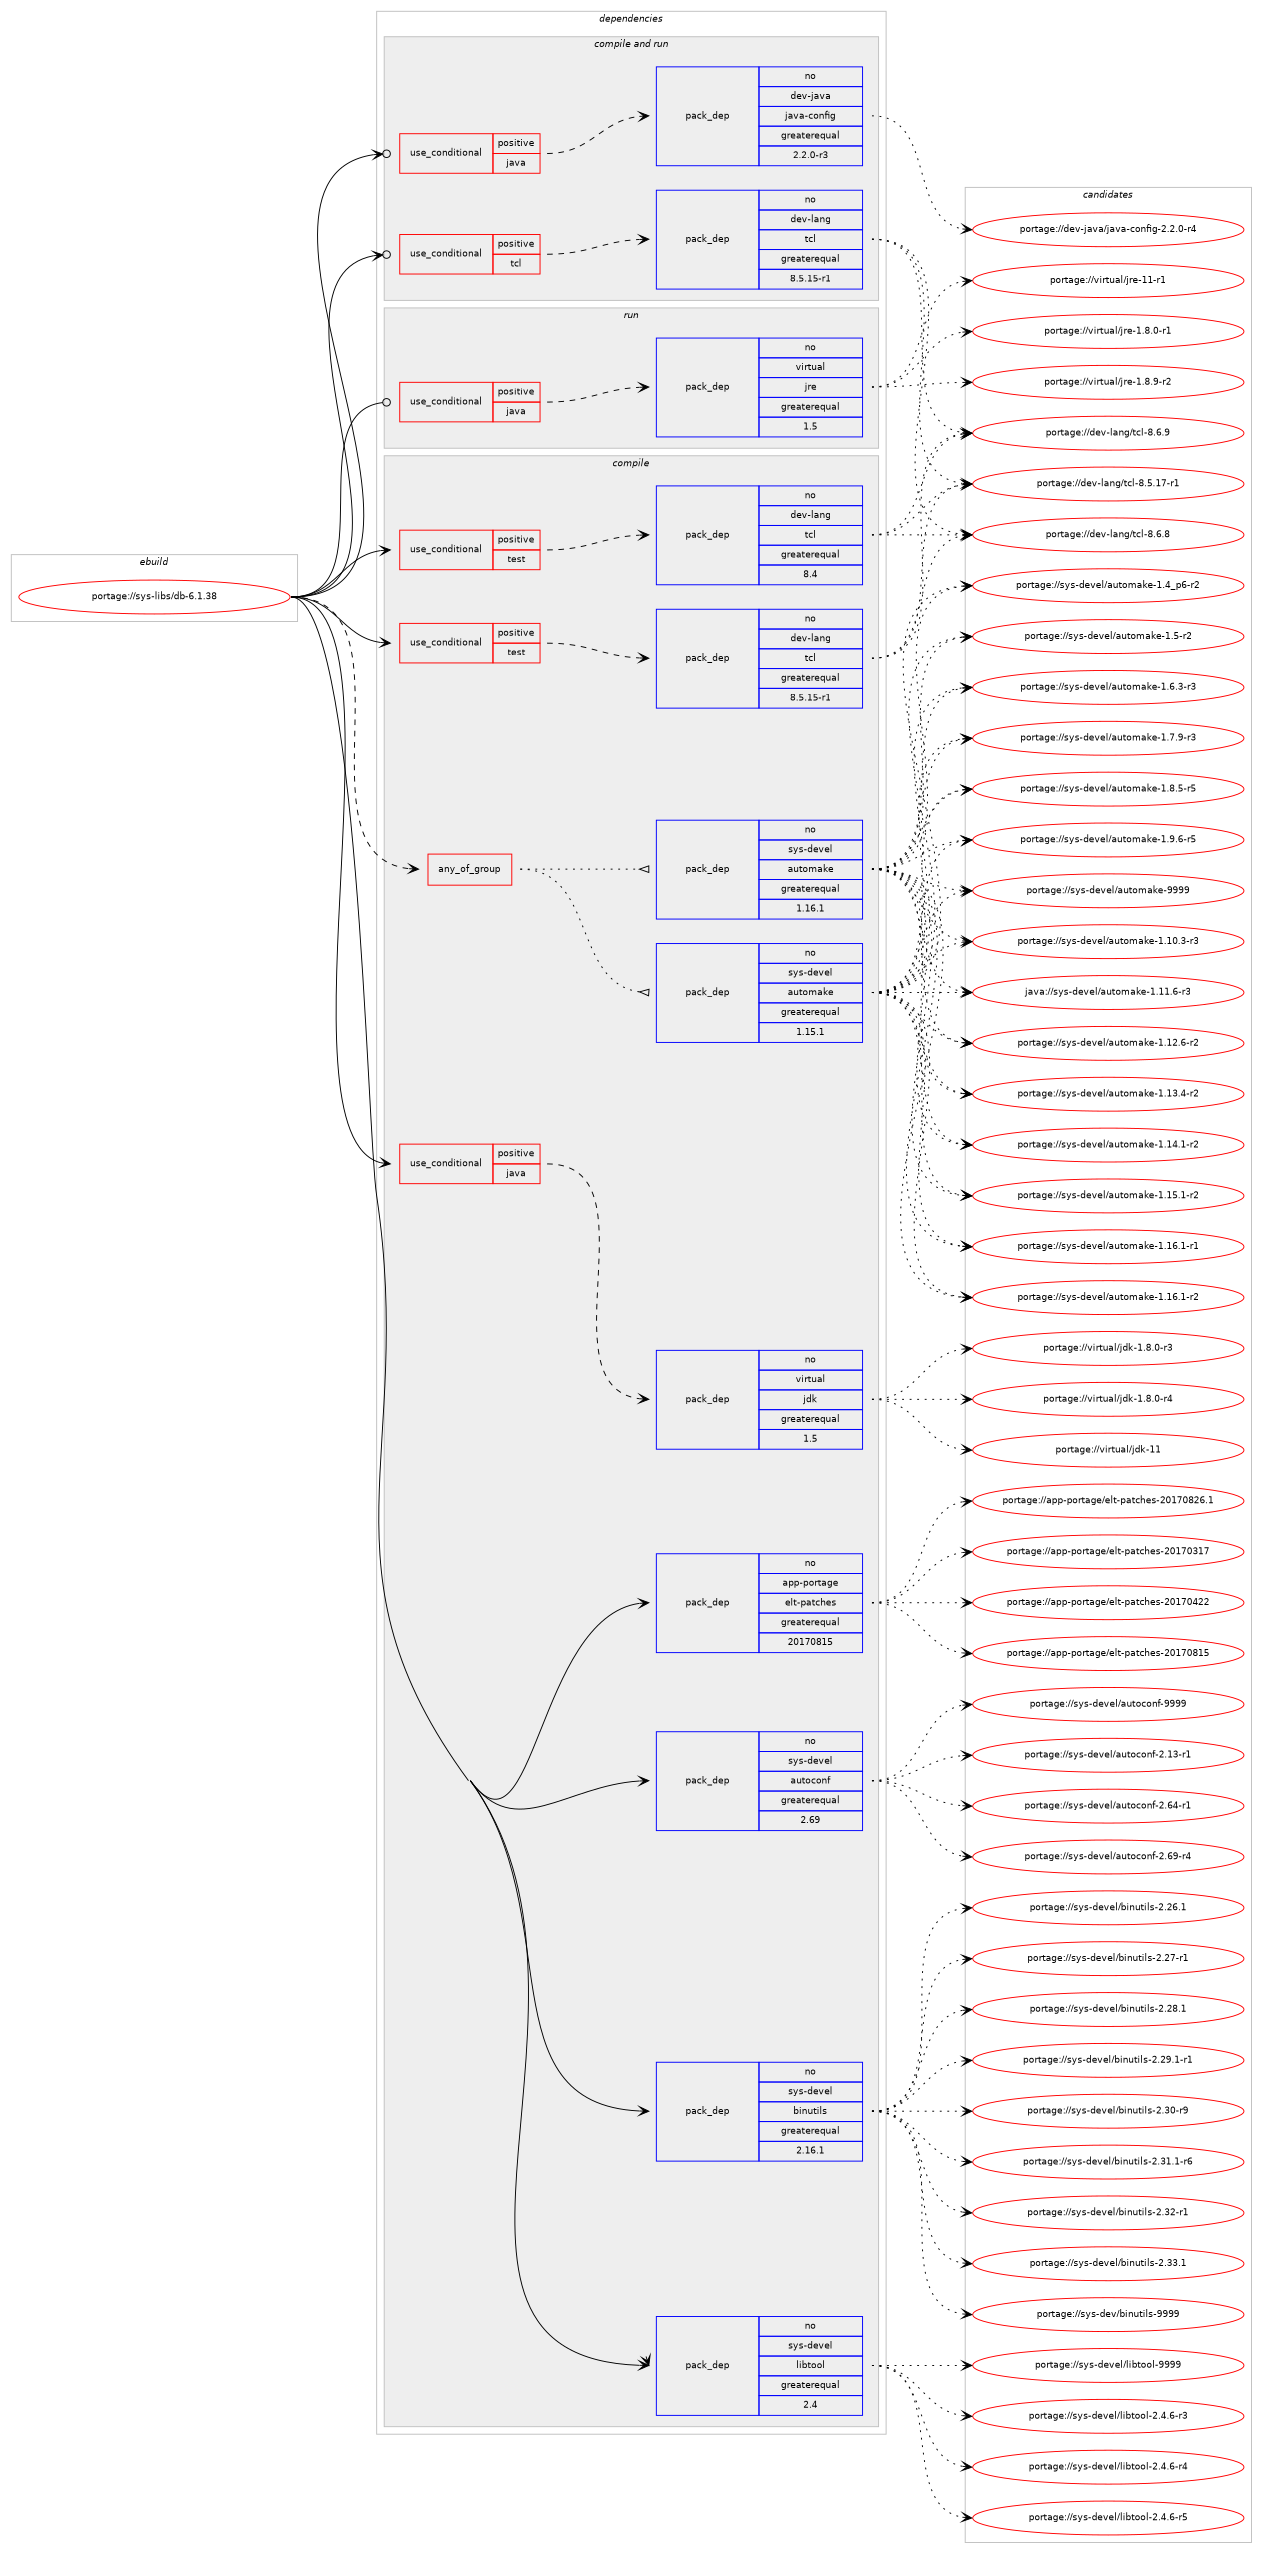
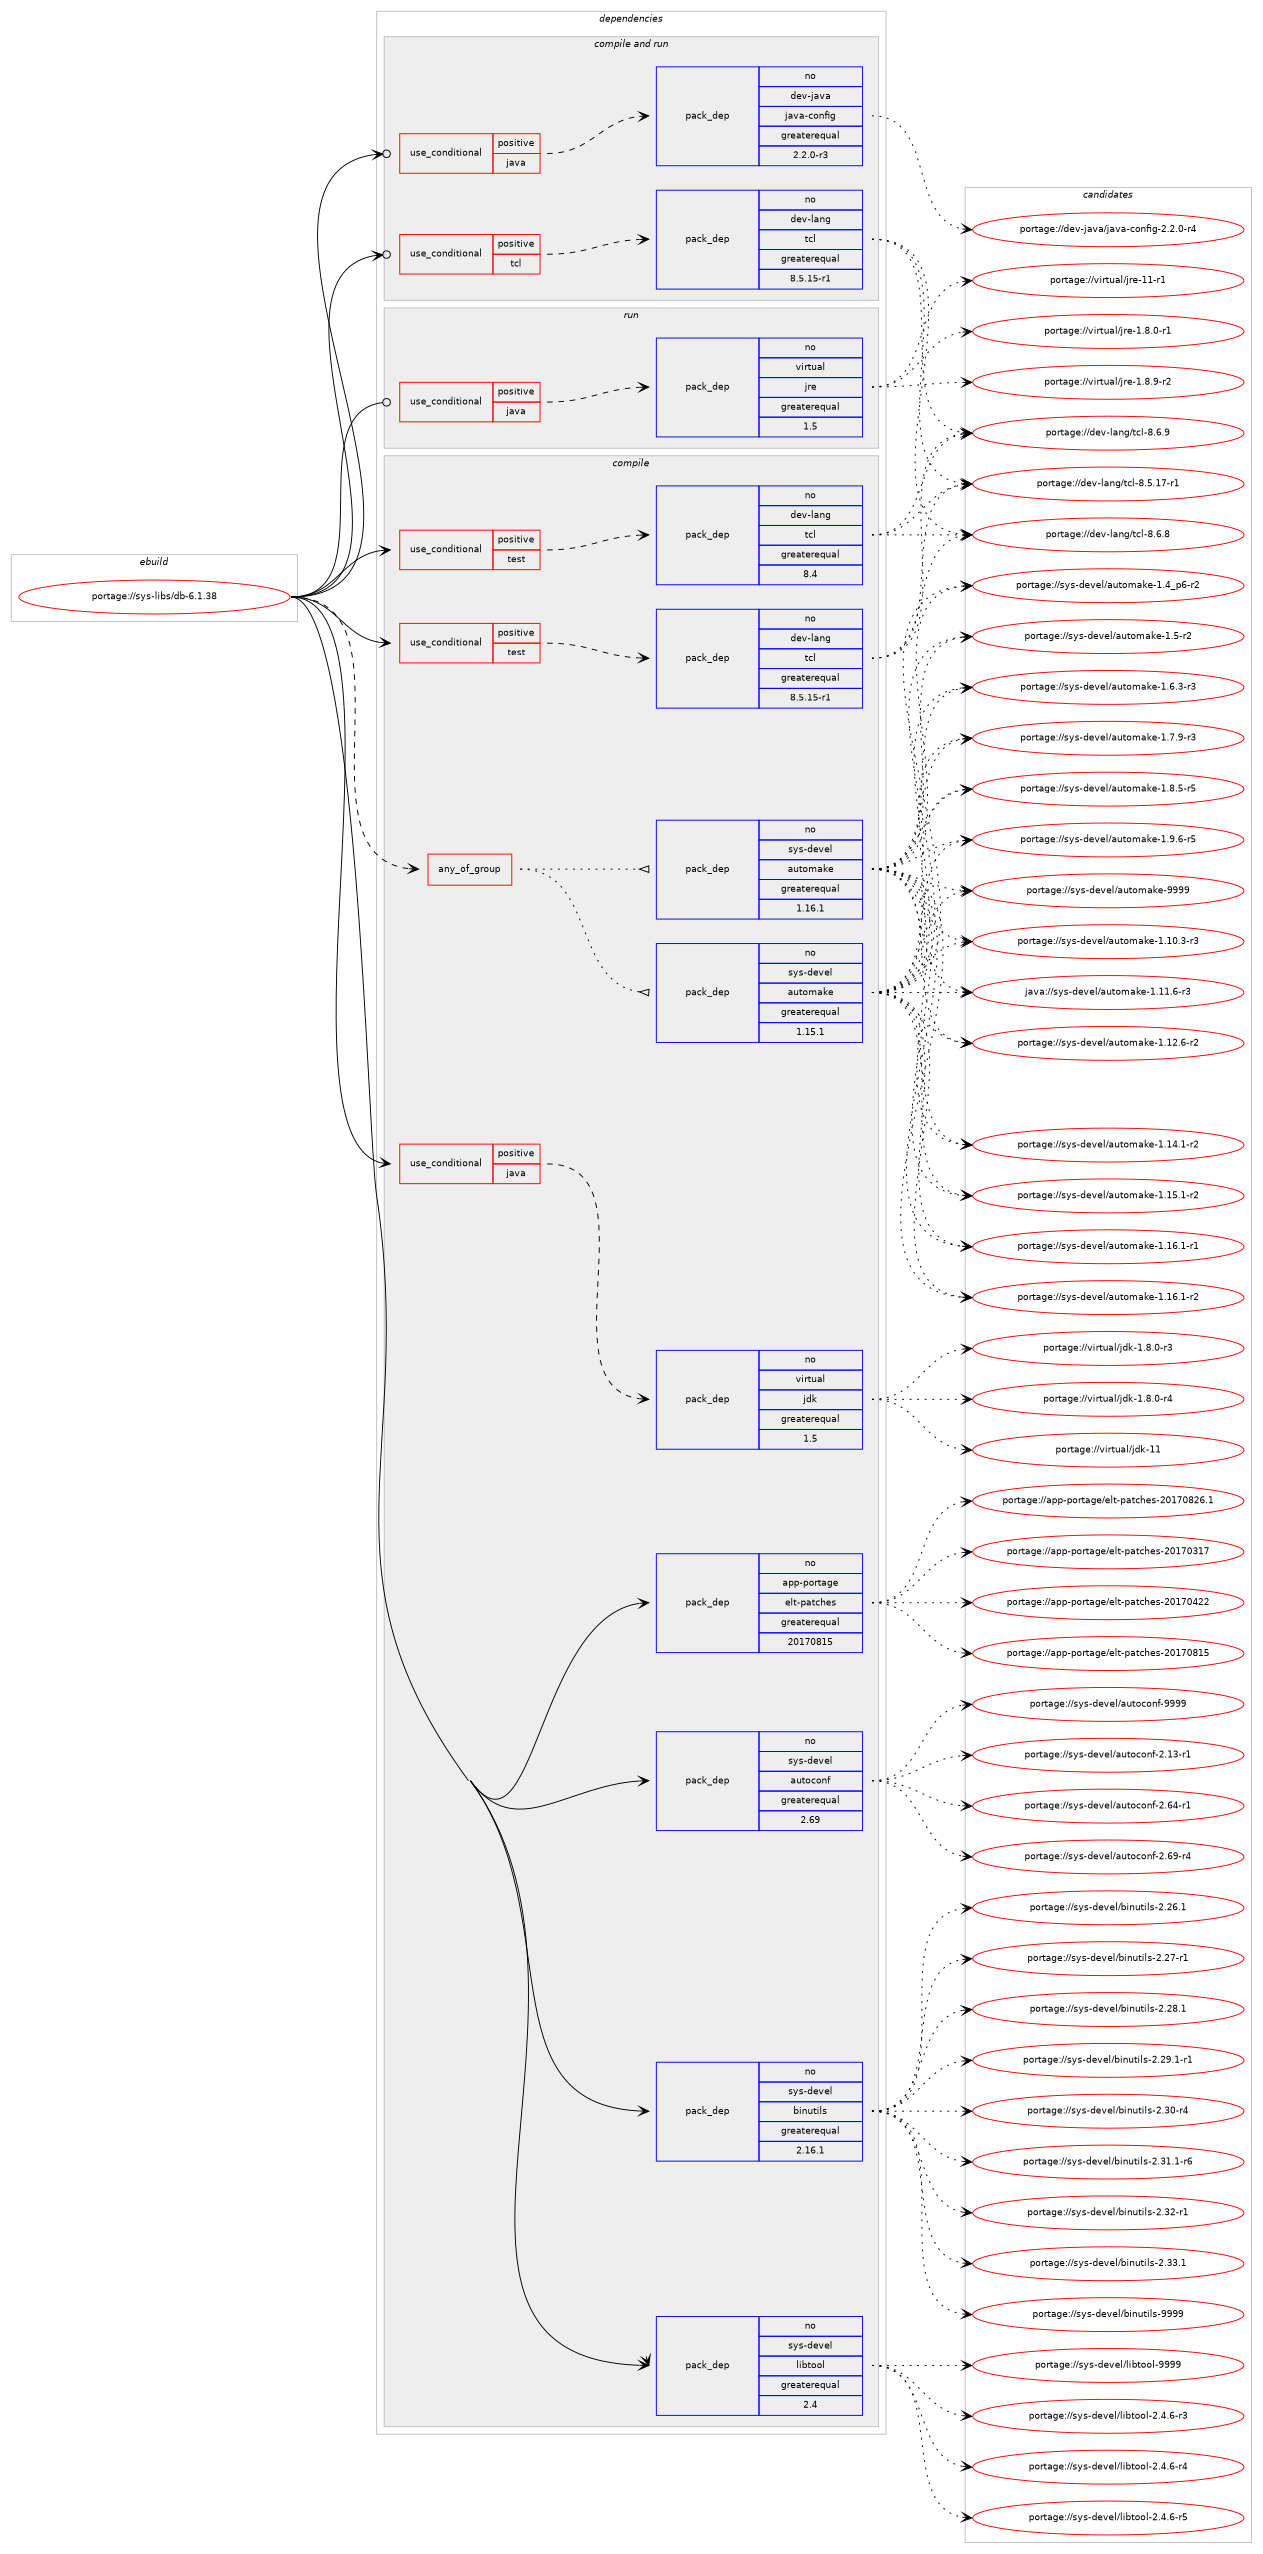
(1108, 1094) -> none
(1108, 2111) -> (1108, 2111)
(1108, 2315) -> (1108, 2315)
